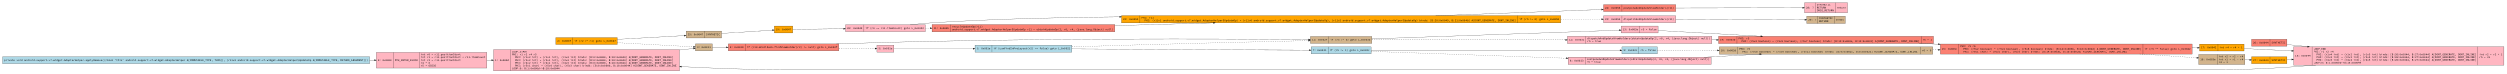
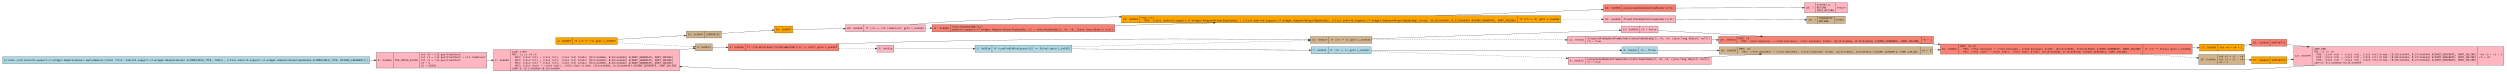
(1687, 50) -> (1687, 50)
(2268, 50) -> (2247, 45)
